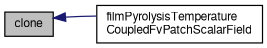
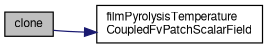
(81, 16) -> (69, 31)
